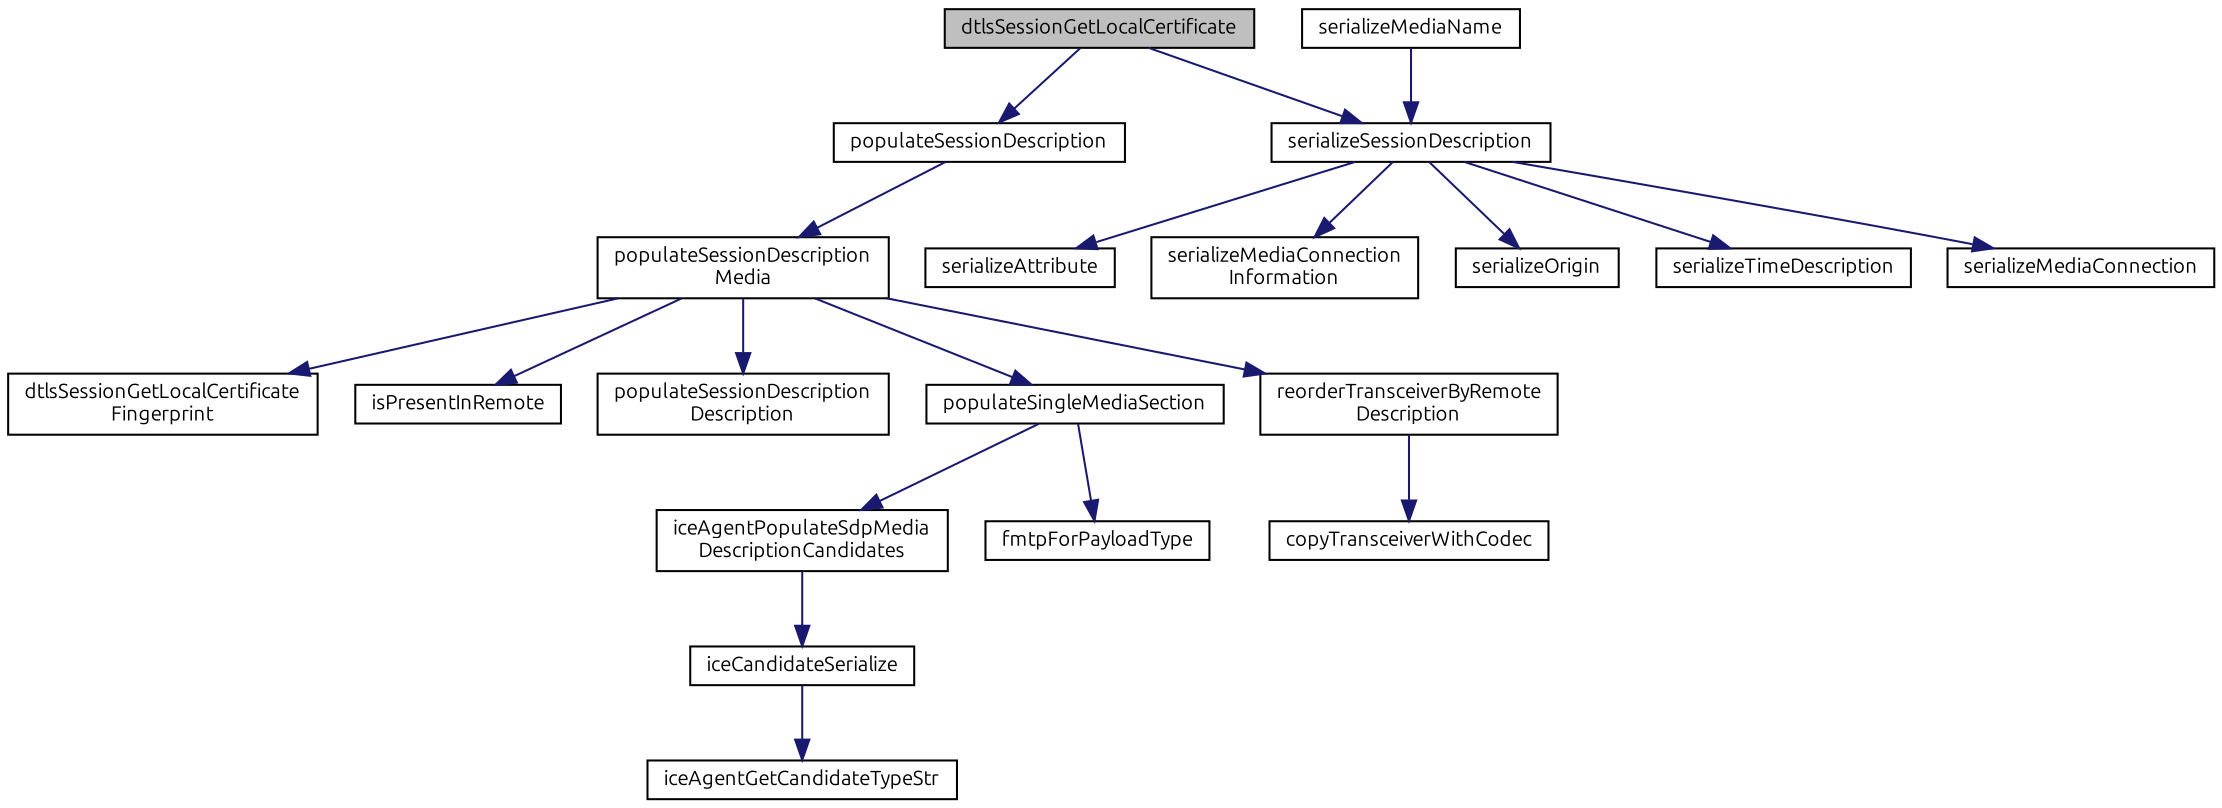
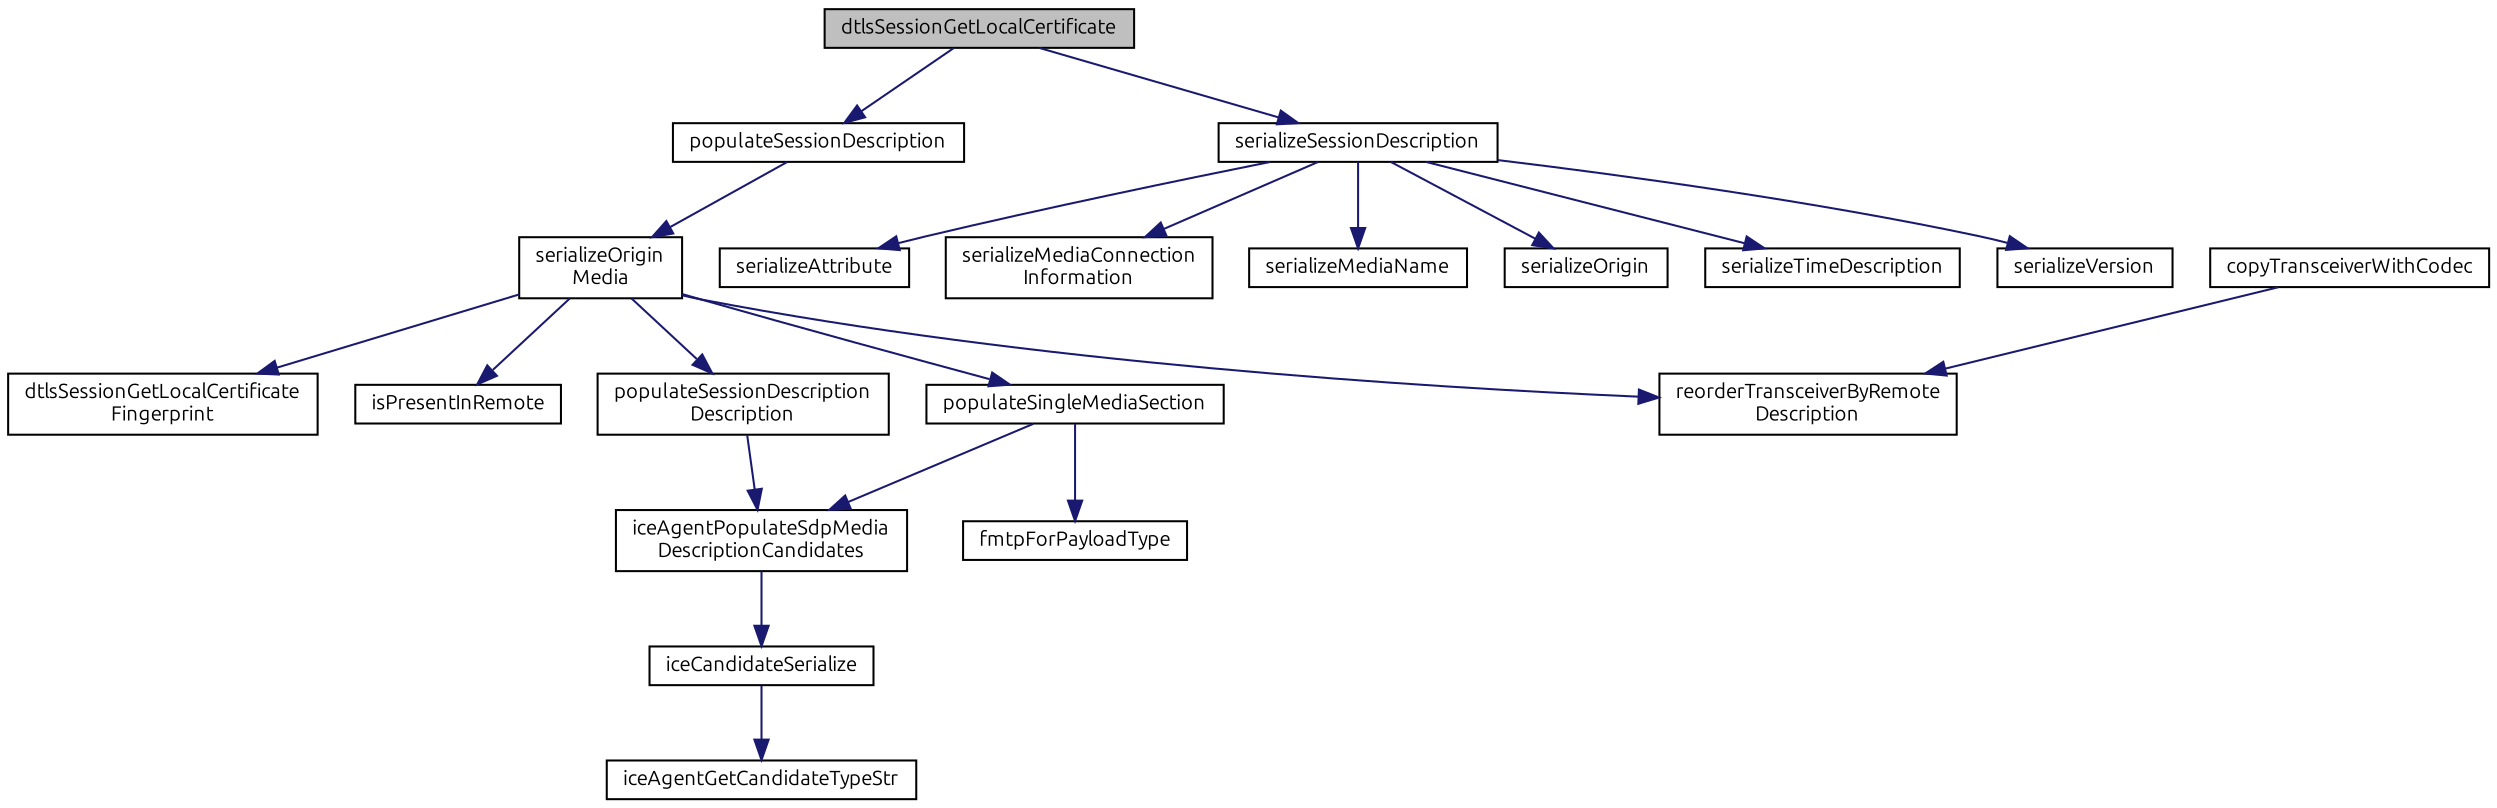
(1411, 75) -> (1358, 195)
(743, 268) -> (601, 268)
(2081, 268) -> (2085, 268)
none -> (751, 462)
(1409, 467) -> (2112, 328)
